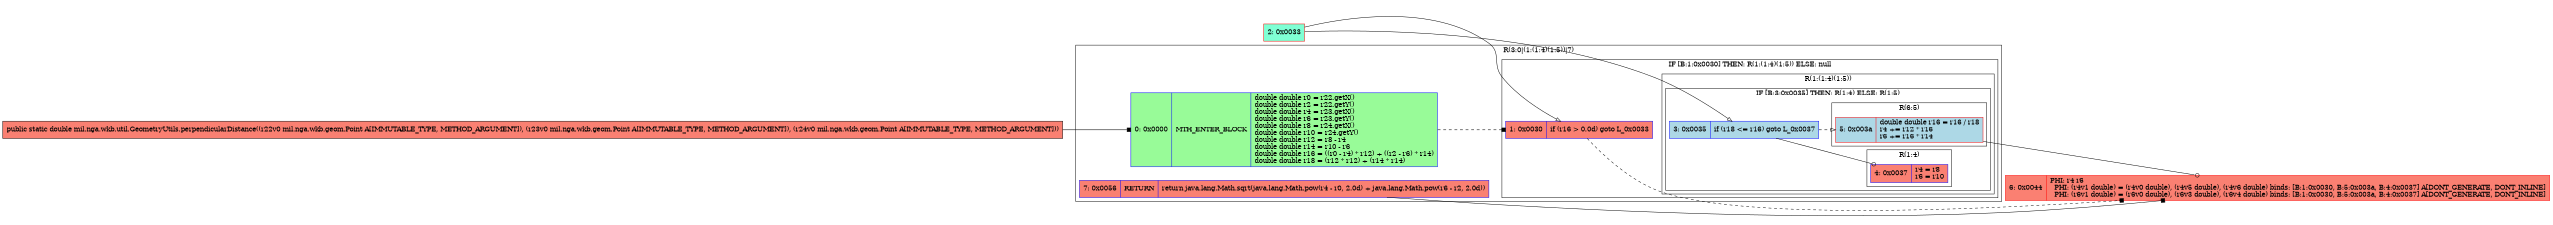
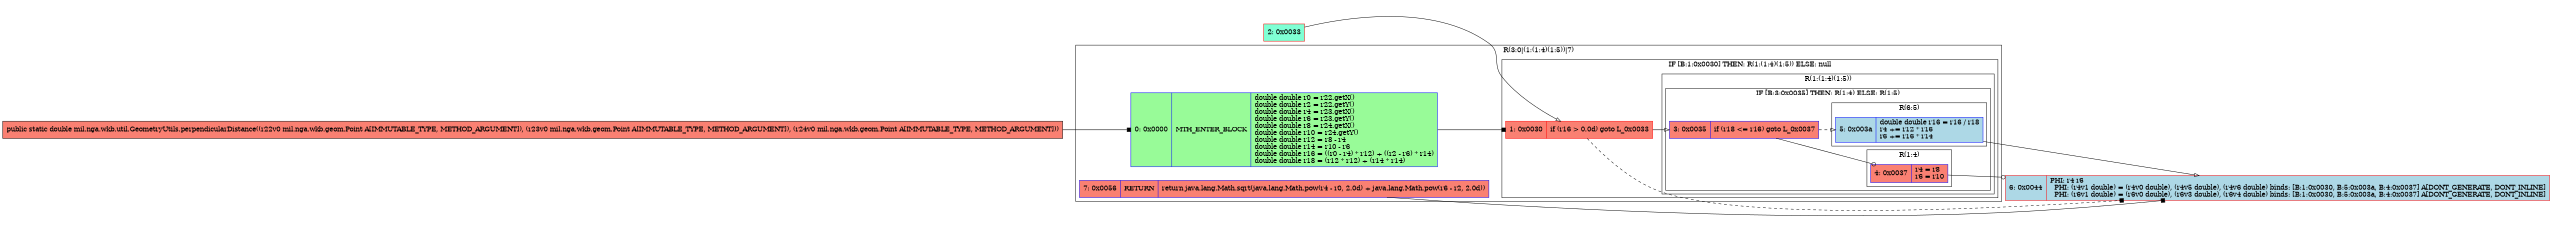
(1502, 41) -> (1659, 130)
(1469, 130) -> (1469, 130)
(1579, 130) -> (1579, 130)
(1744, 130) -> (1744, 130)
(1909, 130) -> (1909, 130)
(2089, 158) -> (2089, 158)
none -> (1975, 176)
(2278, 188) -> (2278, 188)
